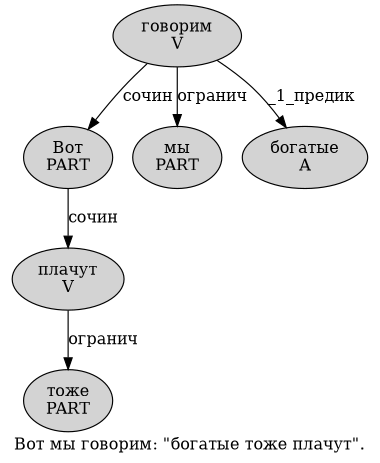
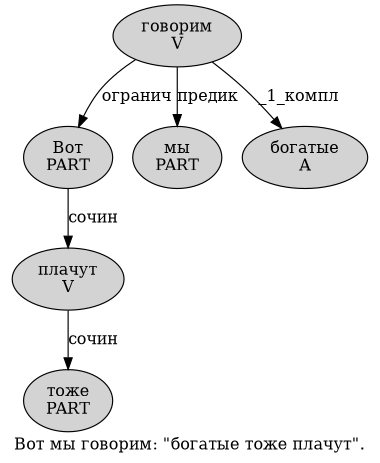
(148, 97) -> (137, 97)
(213, 97) -> (208, 97)
(312, 97) -> (299, 97)
(104, 340) -> (93, 340)
